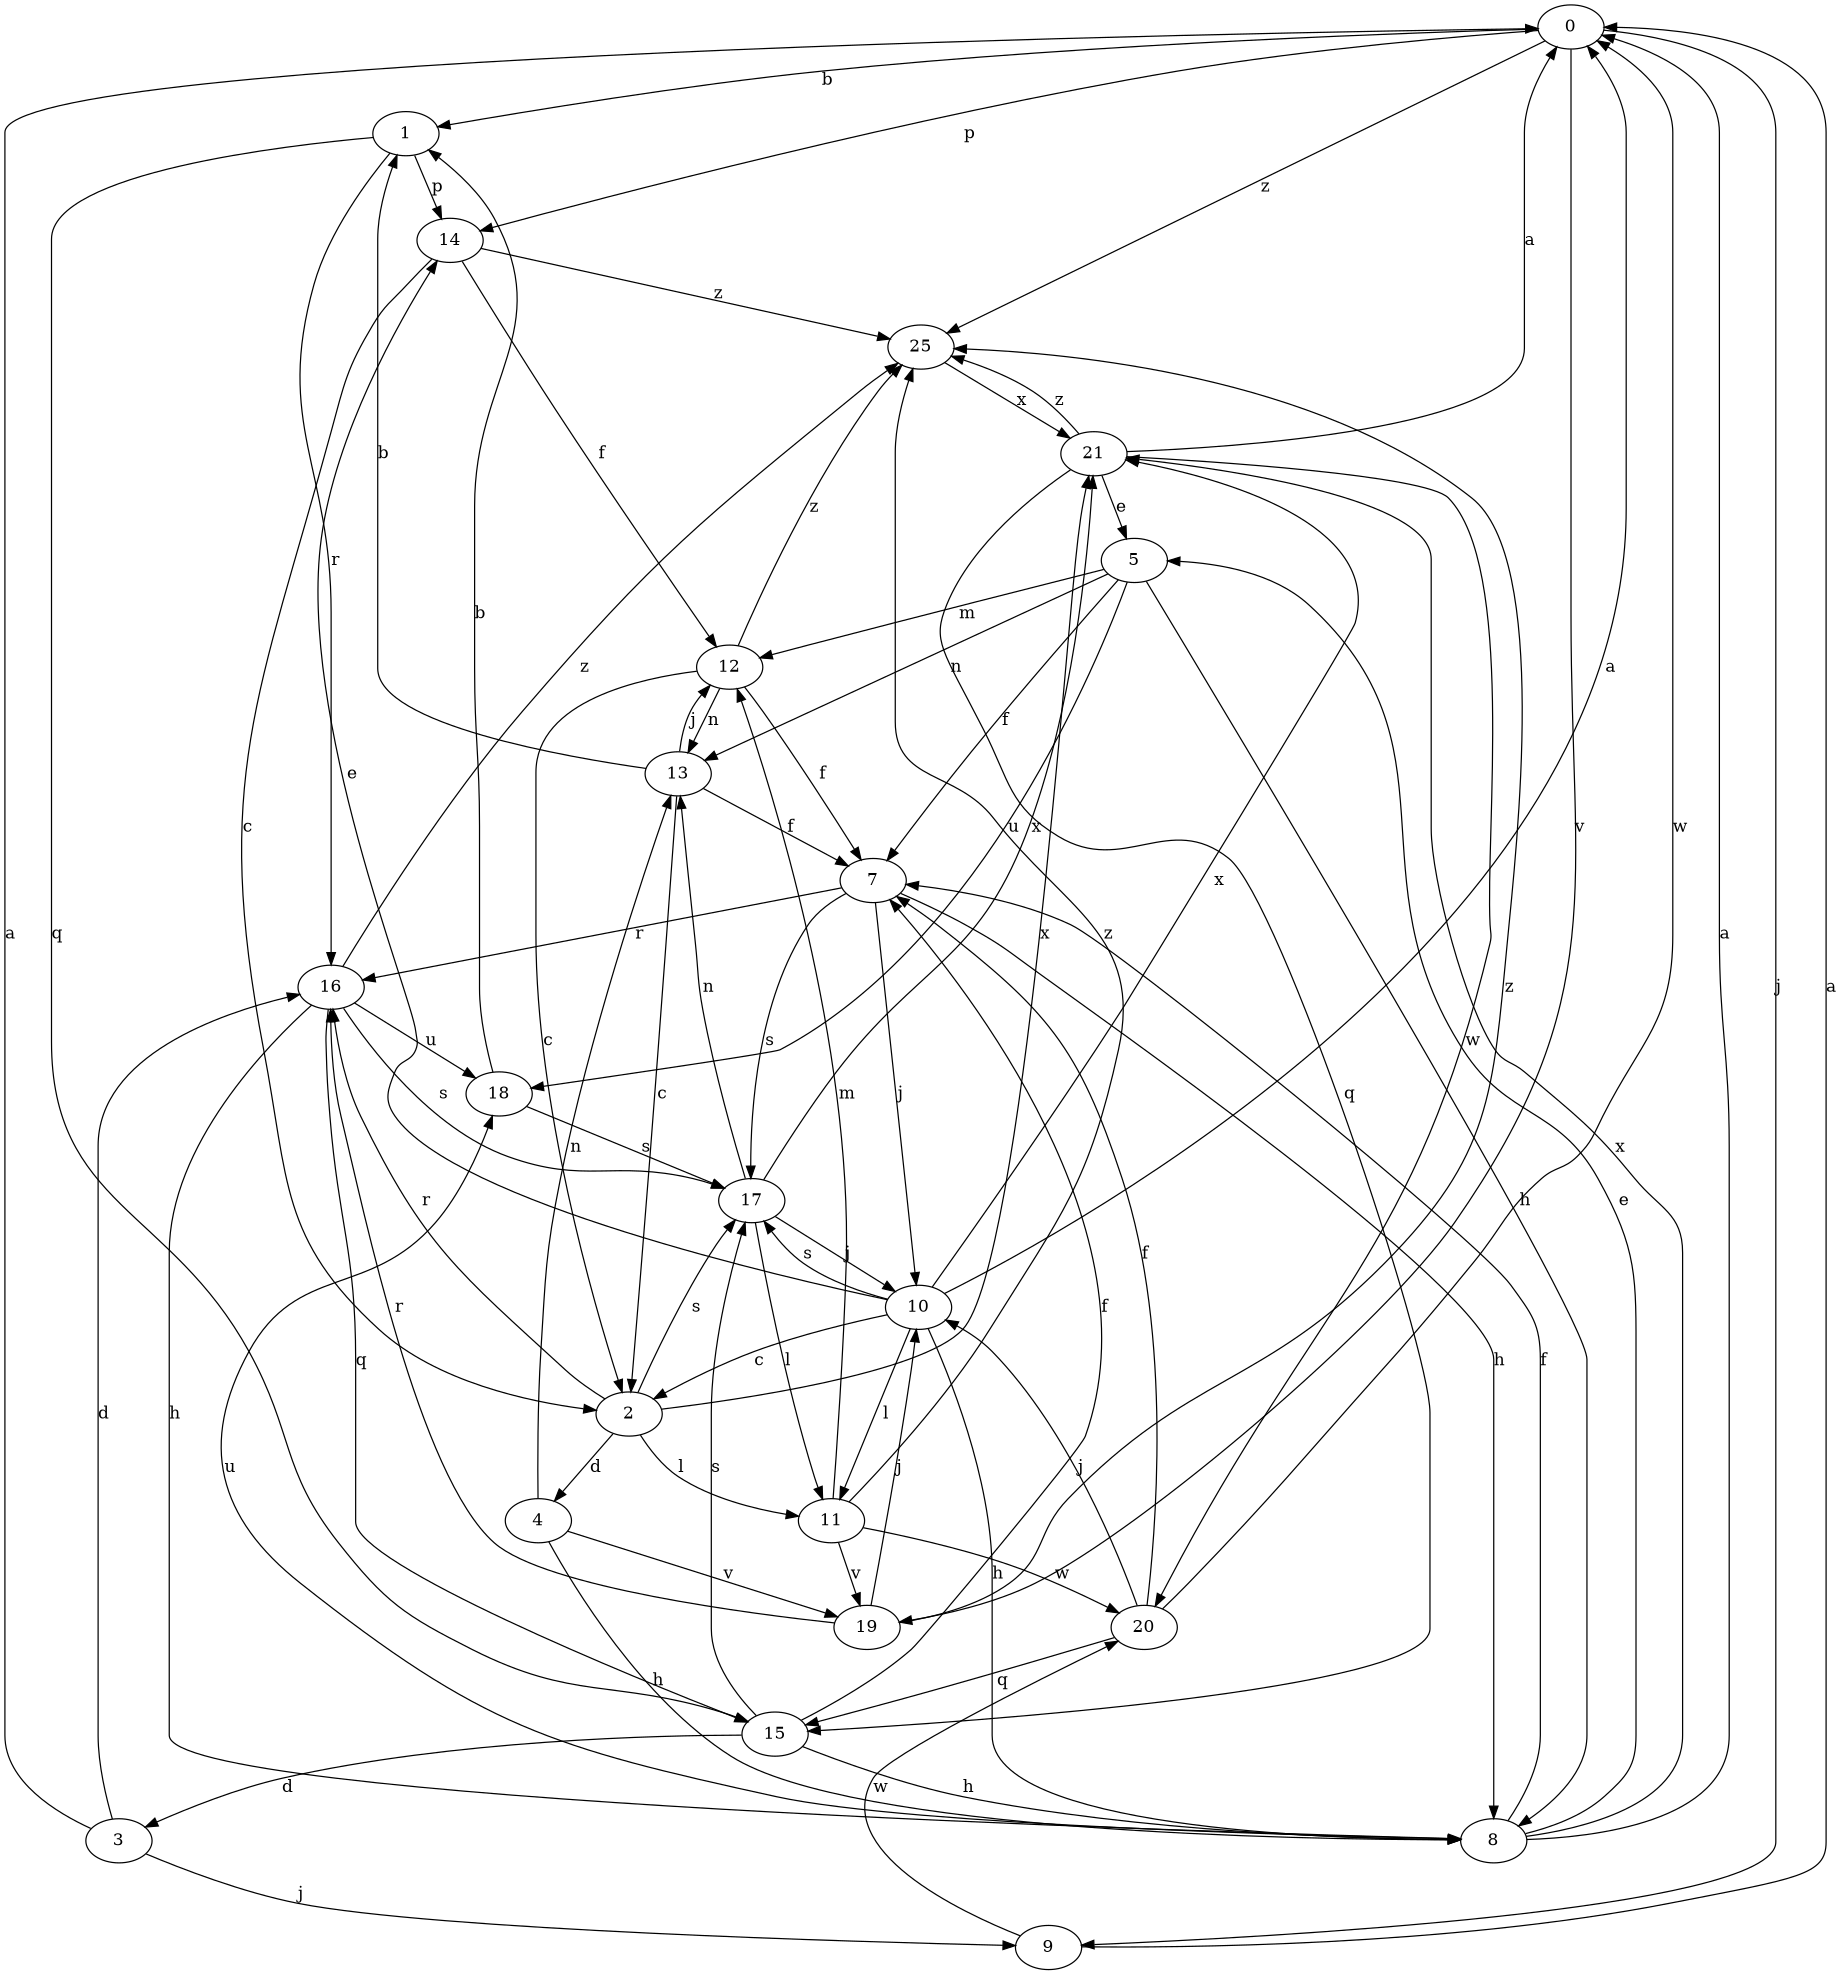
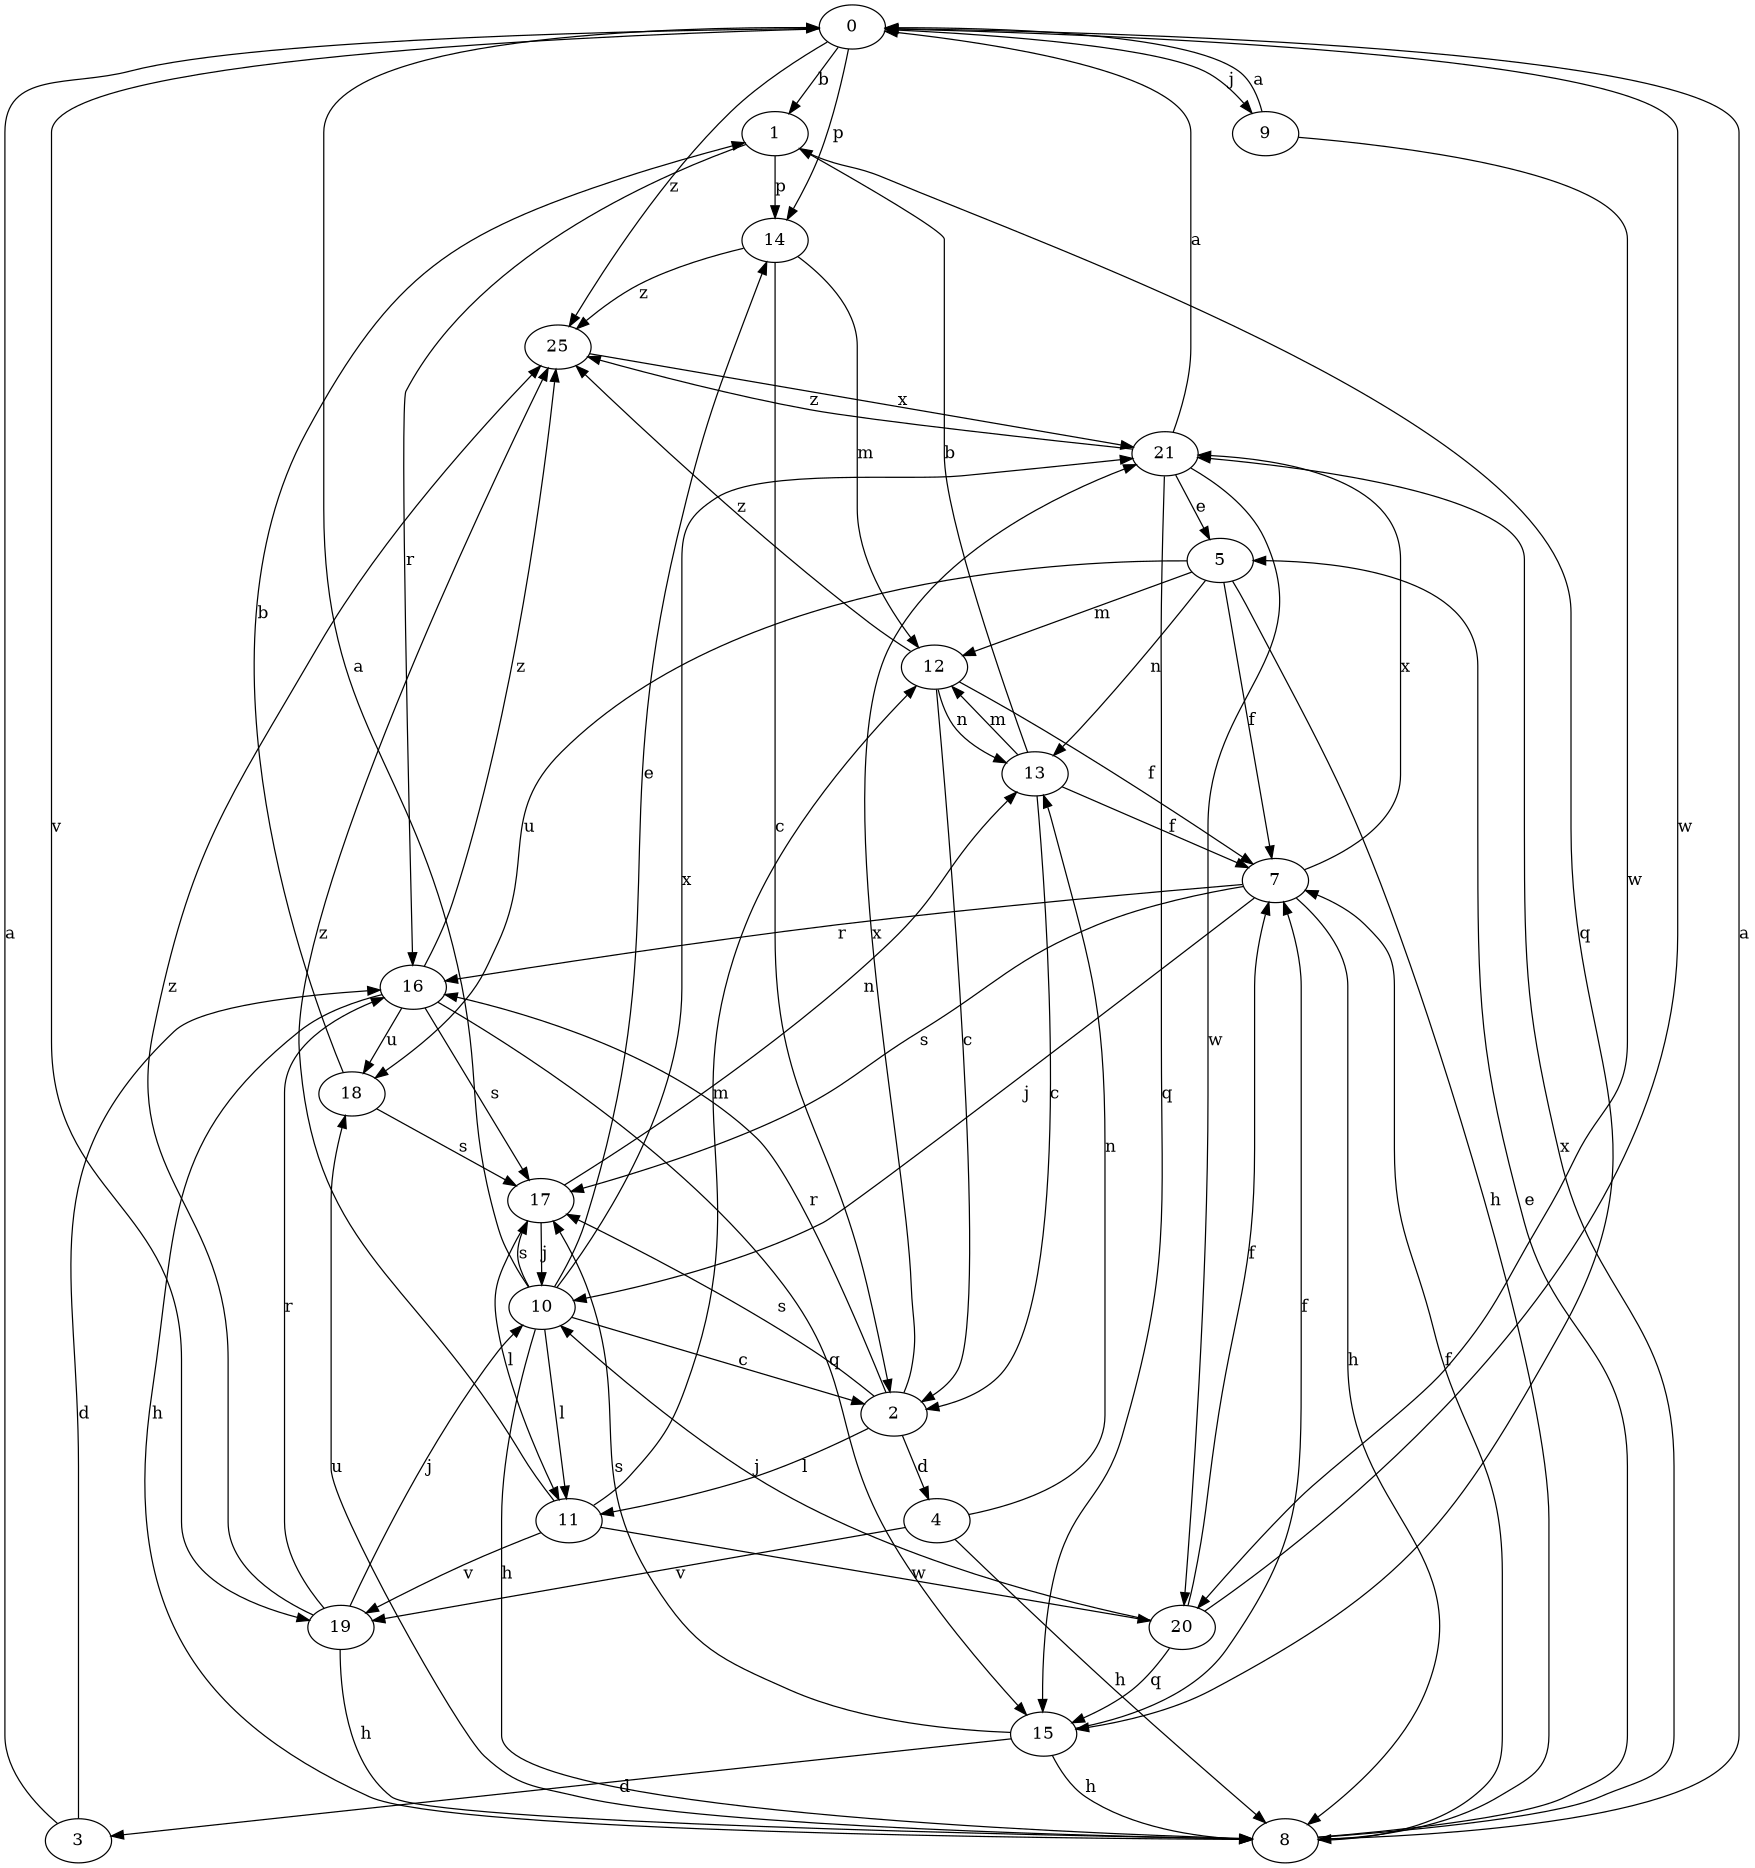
(602, 454) -> (866, 454)
(694, 721) -> (998, 721)
(1009, 873) -> (1401, 620)
none -> (734, 1825)
(570, 1929) -> none
